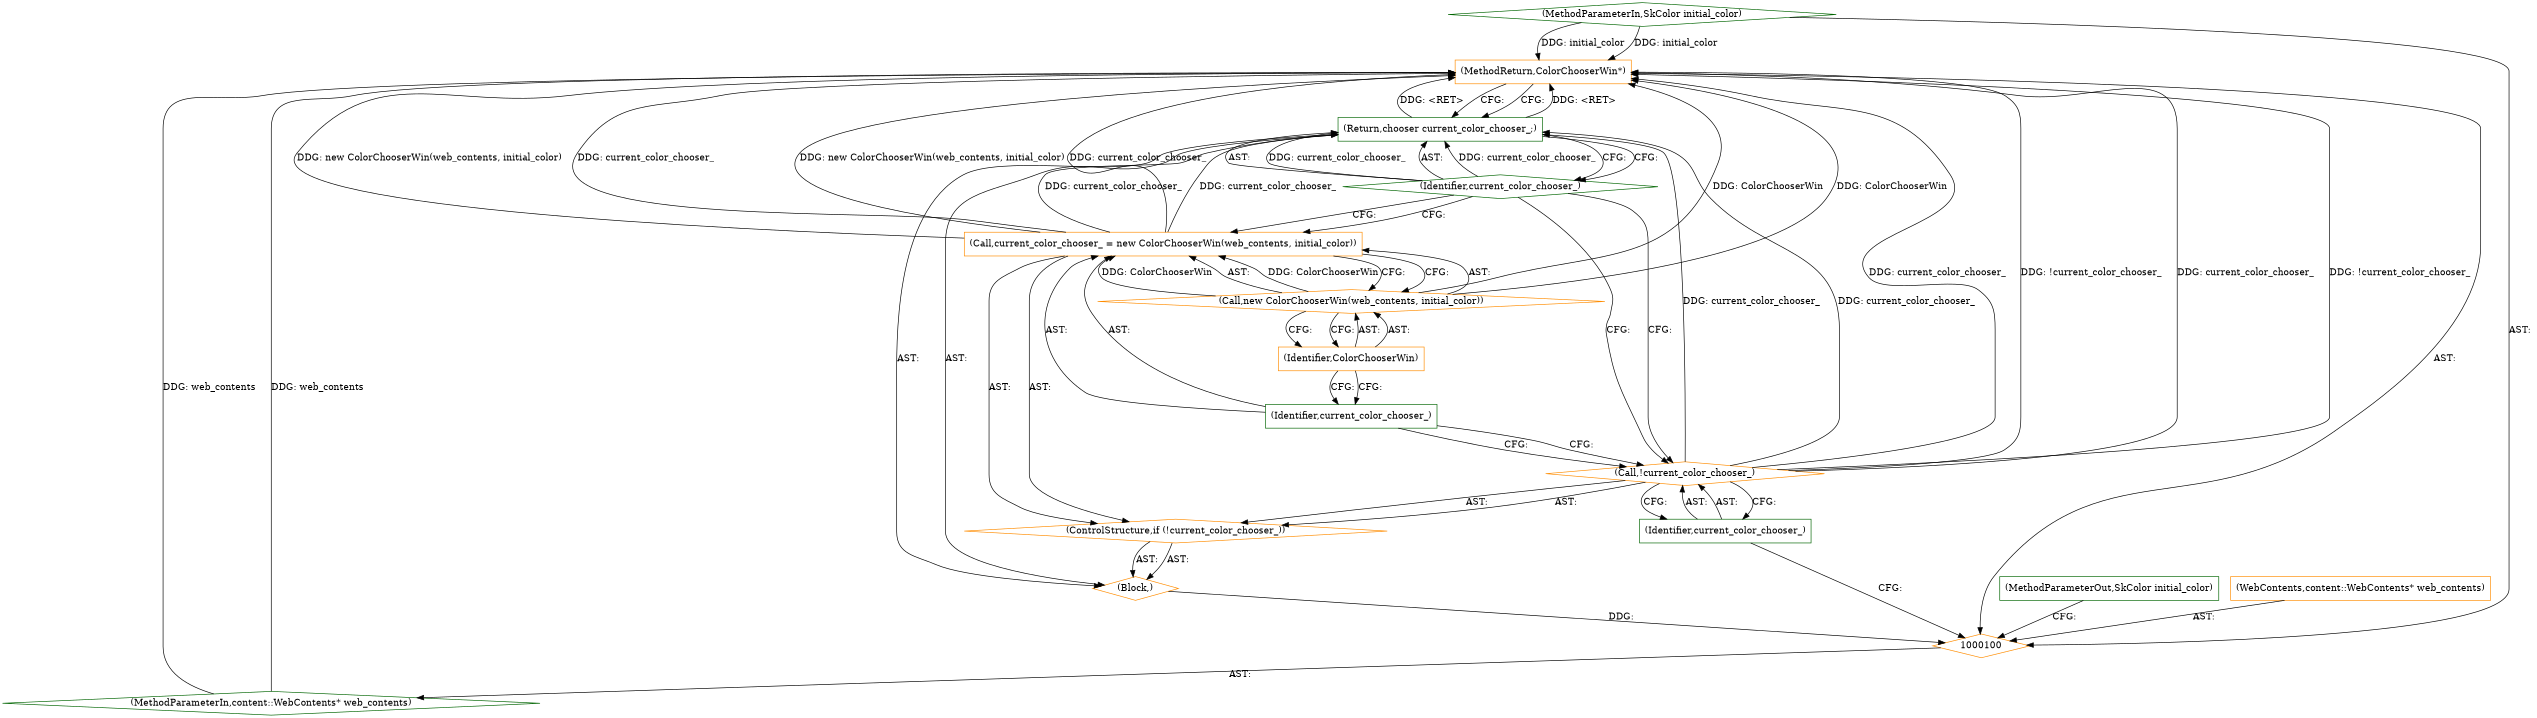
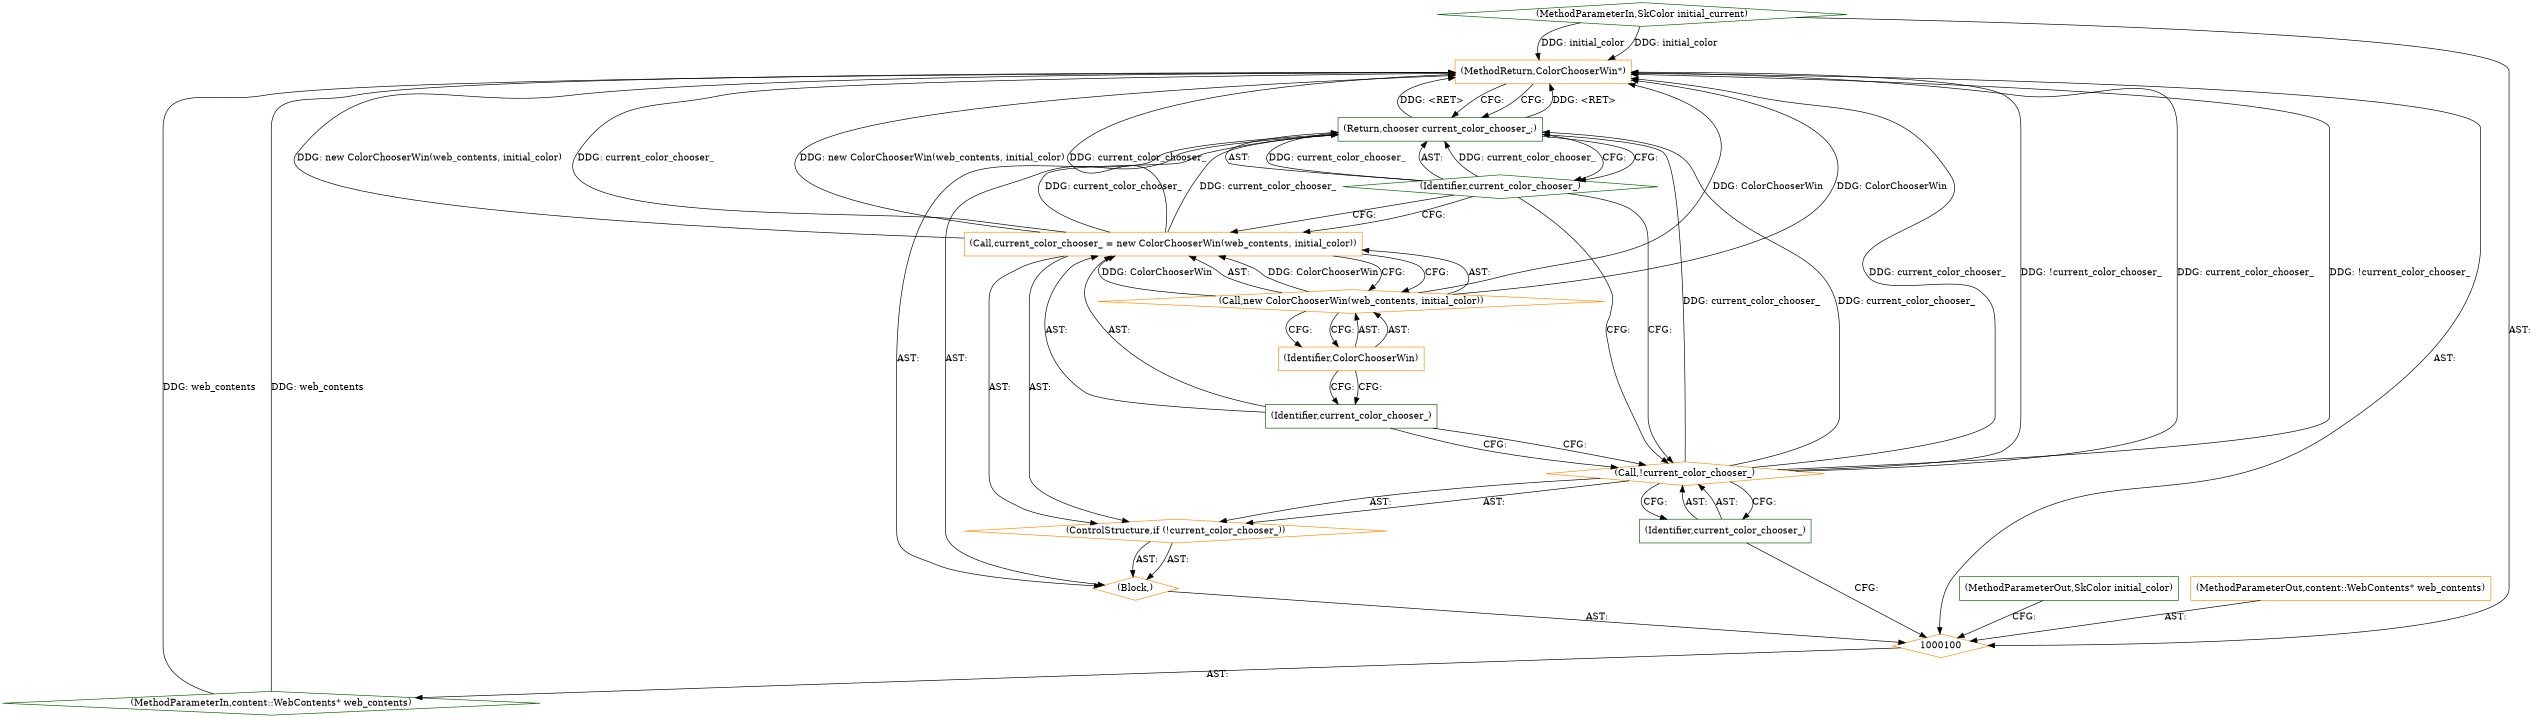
(1642, 15) -> (1642, 15)
(2361, 588) -> (2341, 588)
(1623, 617) -> (1599, 617)
